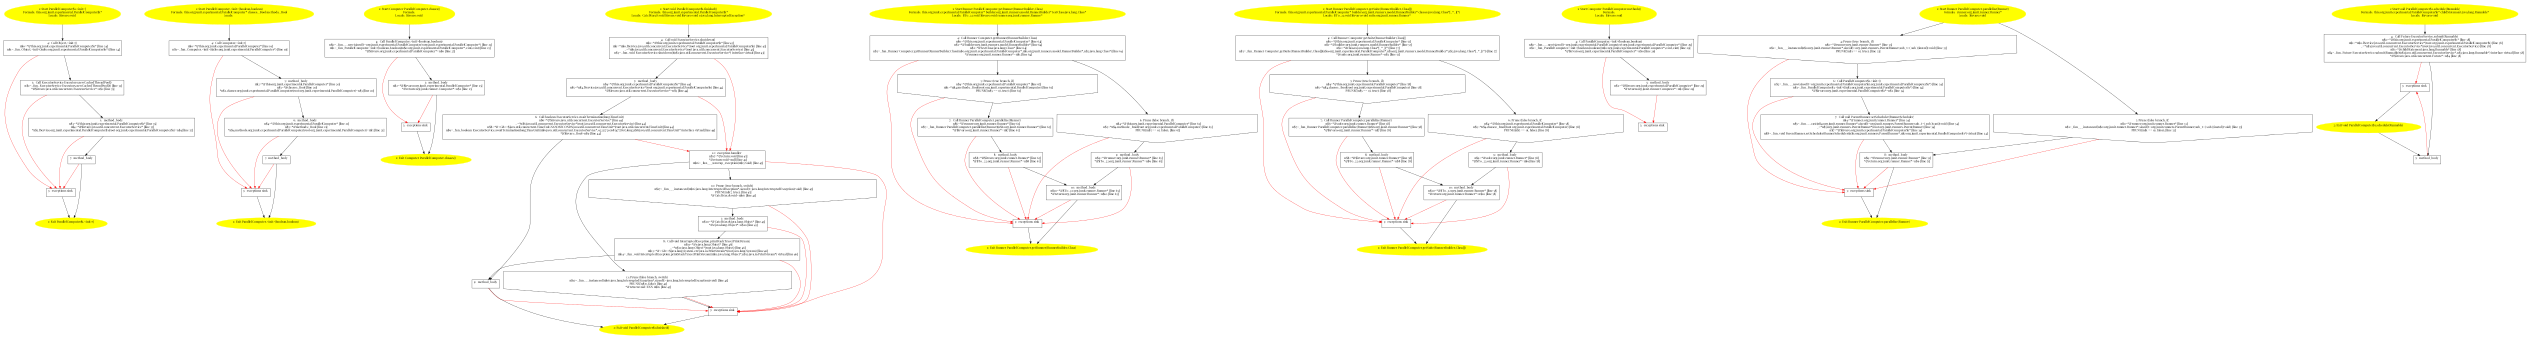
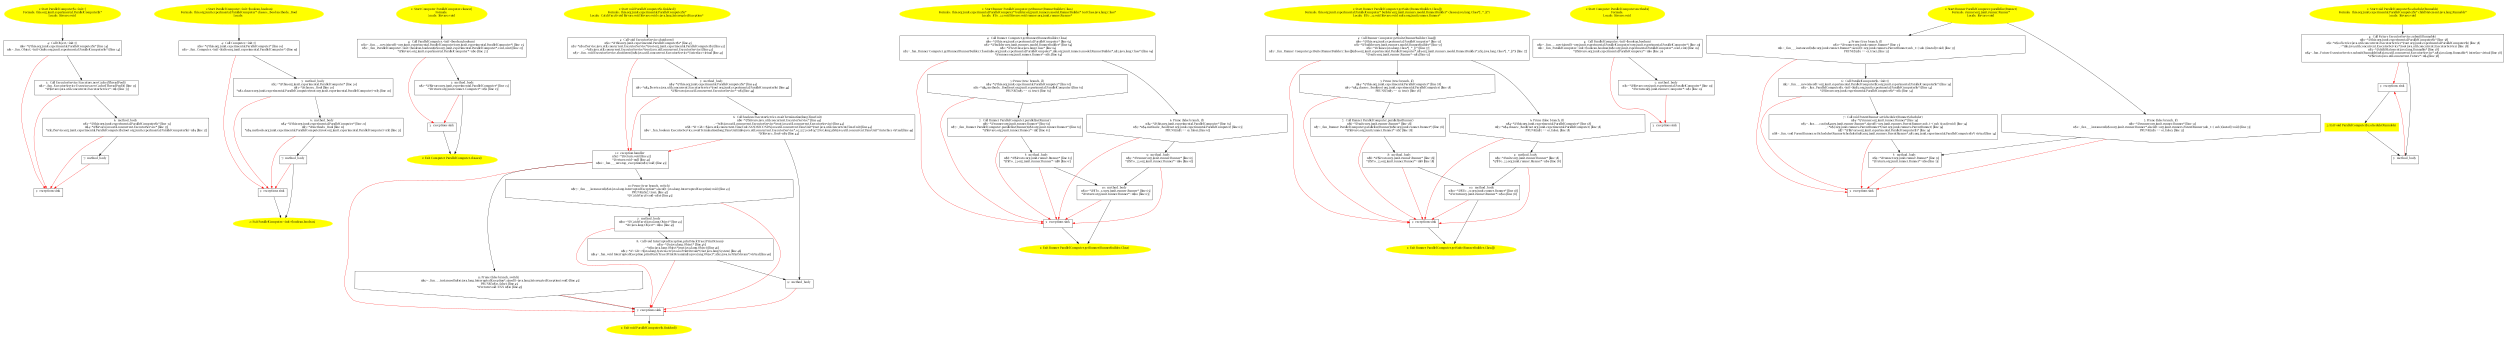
(2369, 127) -> (2362, 127)
(71, 224) -> none
(1875, 224) -> none
(542, 316) -> none
